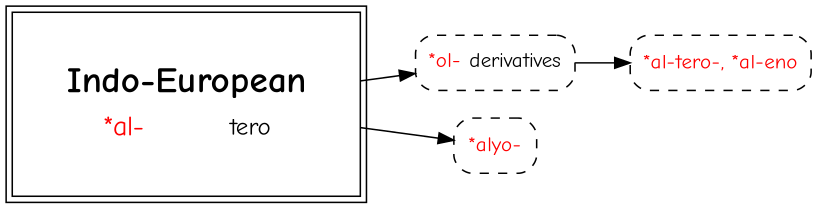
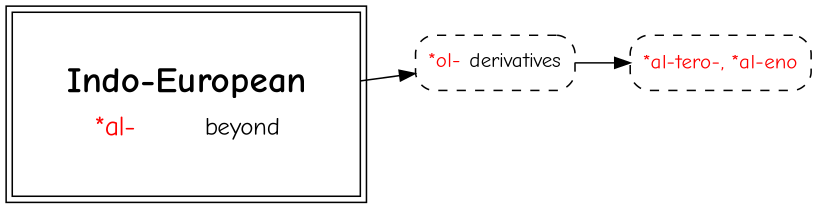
(251, 127) -> (242, 127)
(495, 146) -> none
